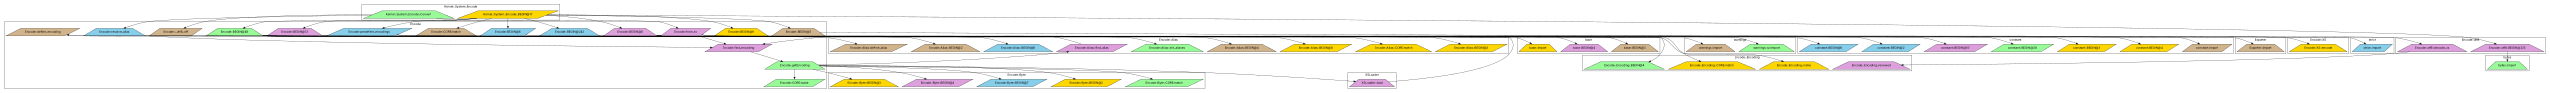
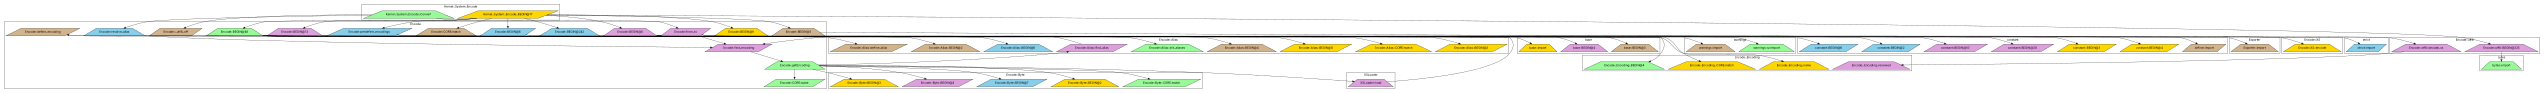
(2022, 48) -> (2022, 48)
(2207, 48) -> (2204, 48)
(1086, 83) -> (1085, 83)
